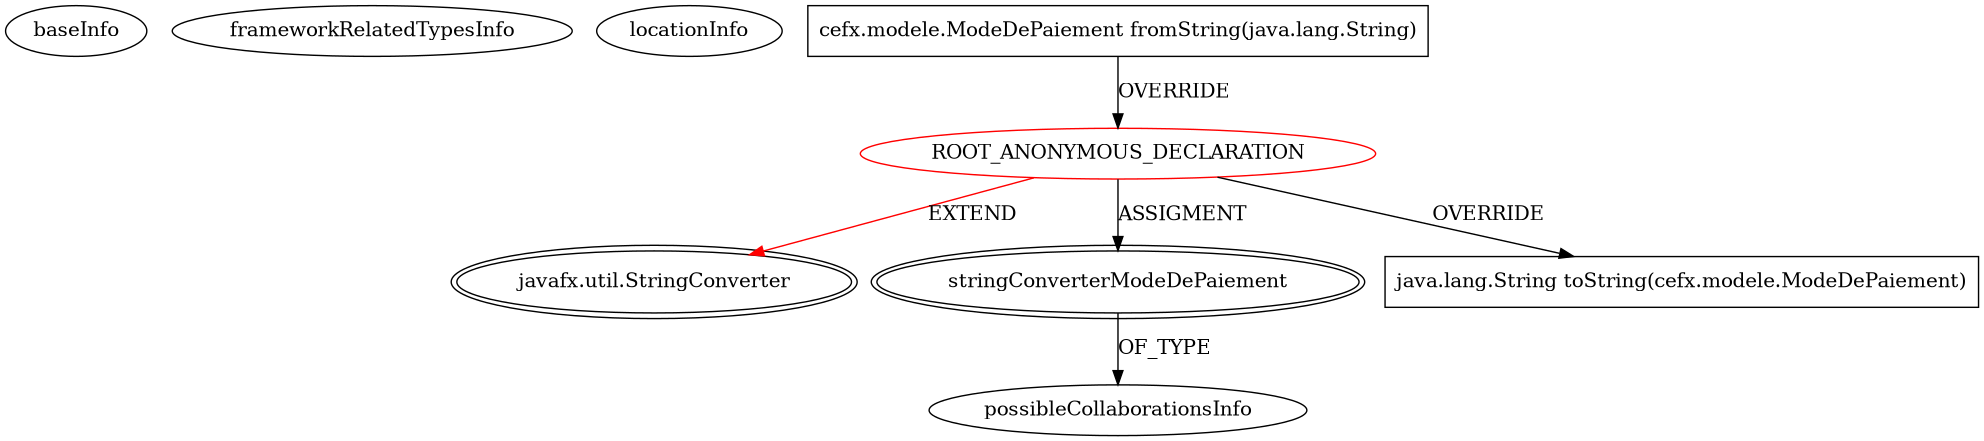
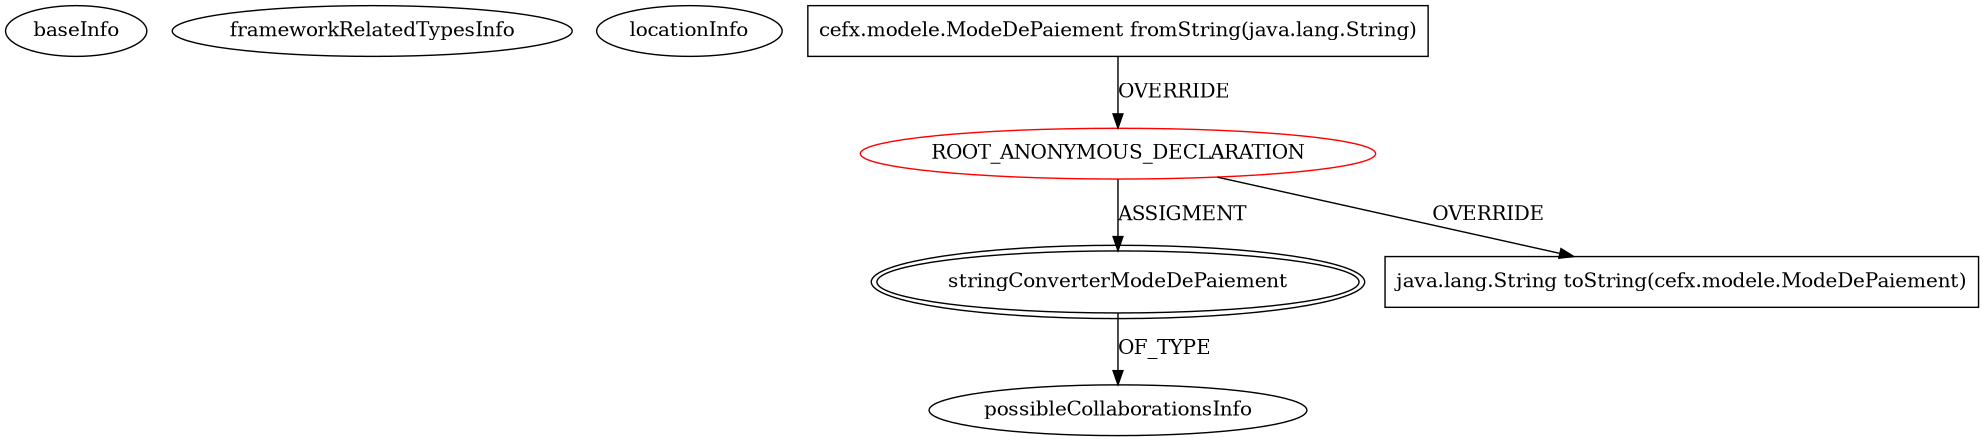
(654, 282) -> none
